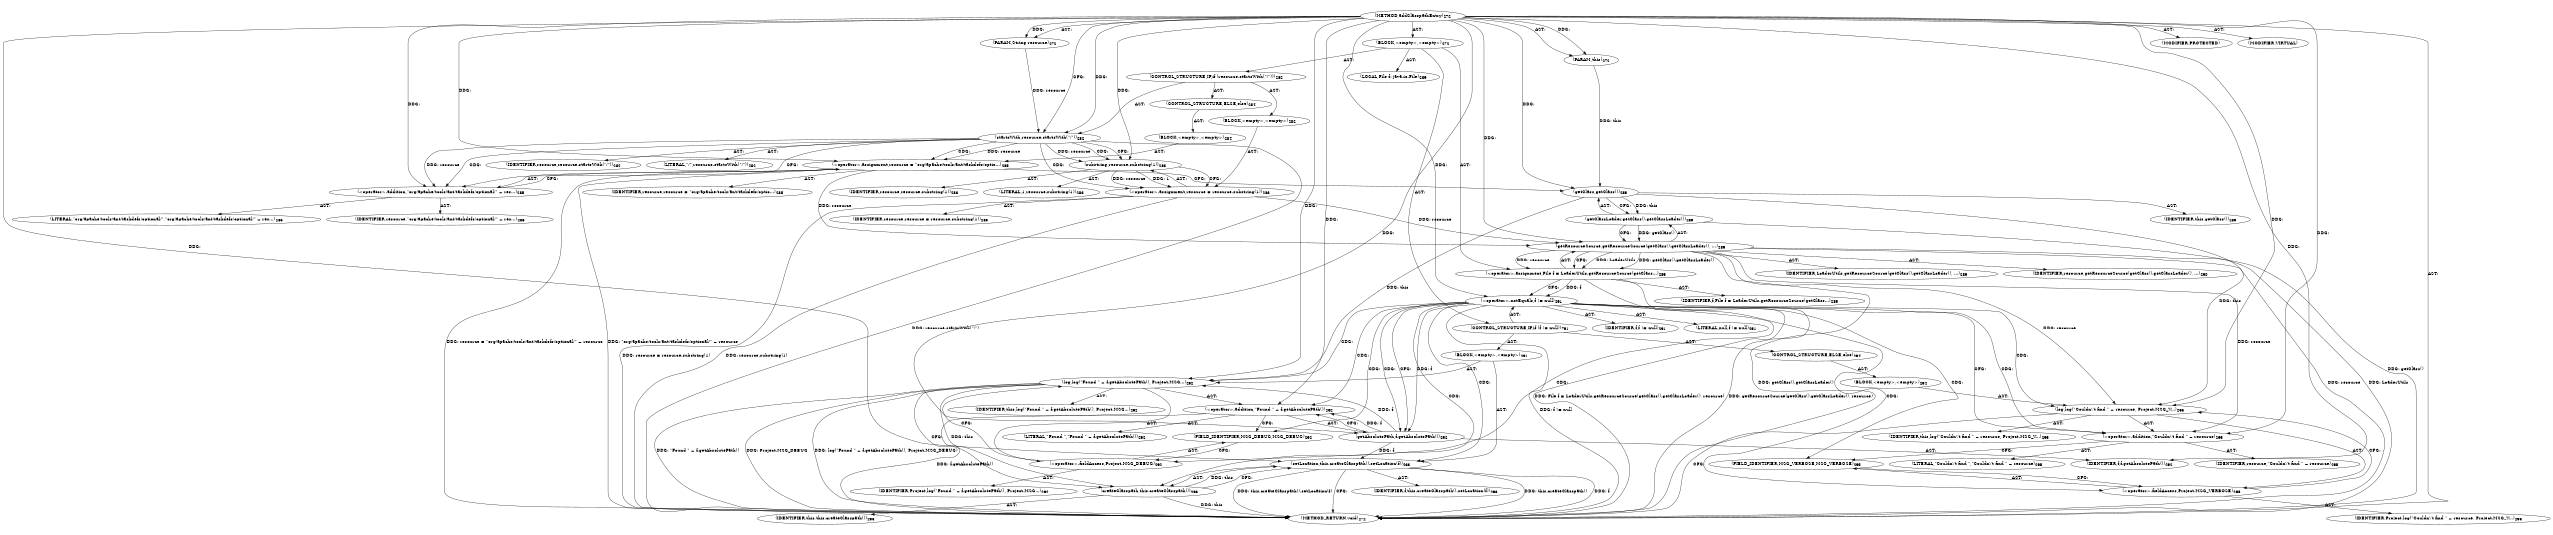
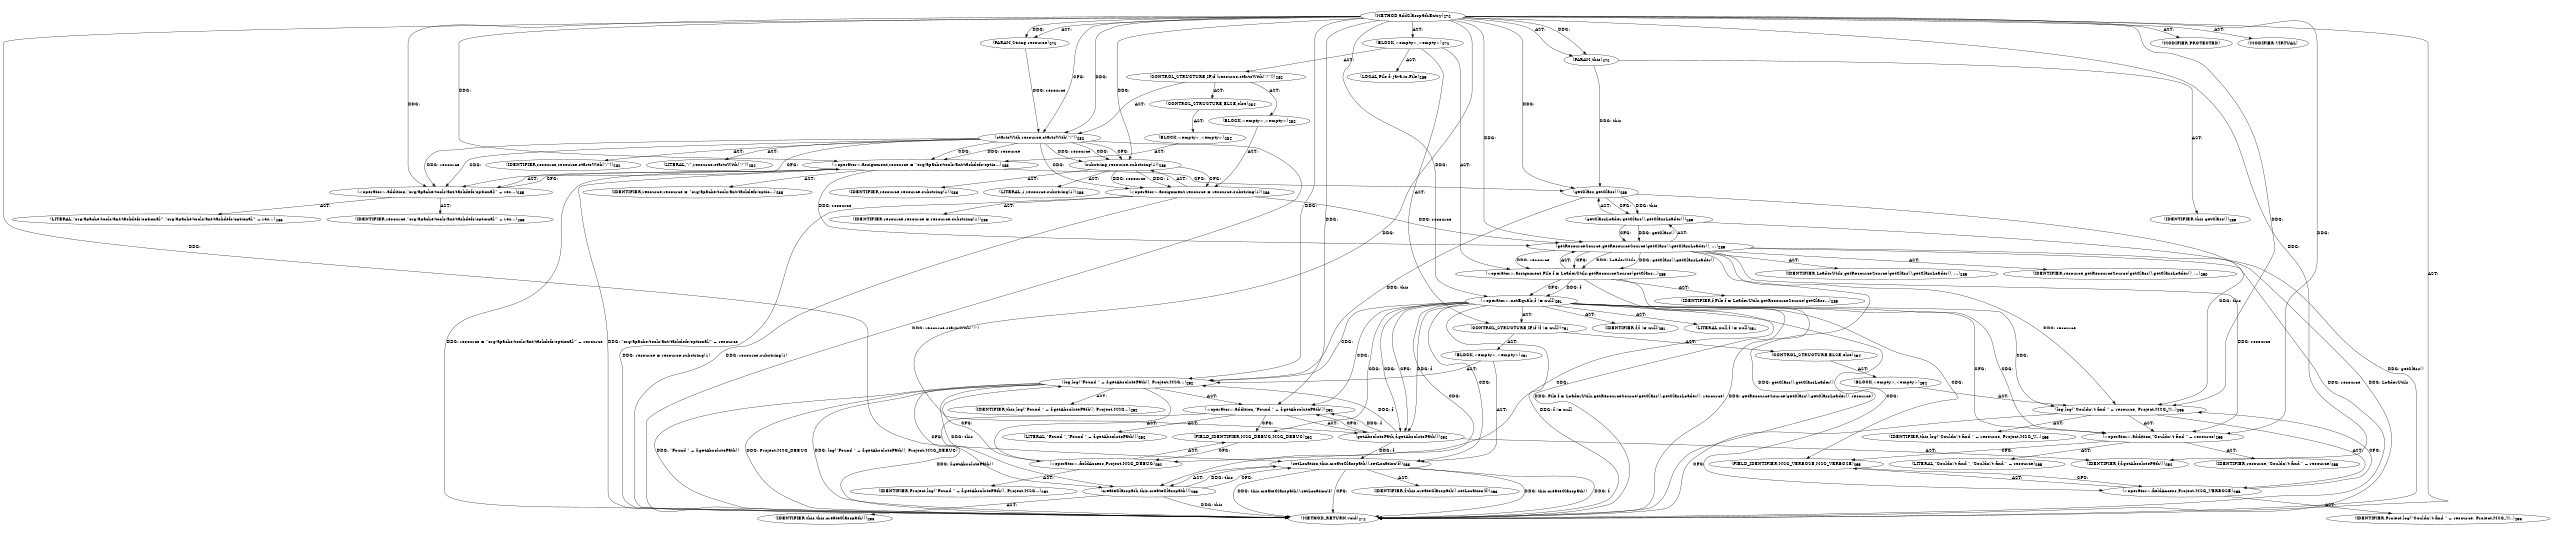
(1911, 196) -> (1967, 65)
(1510, 316) -> (1522, 313)
